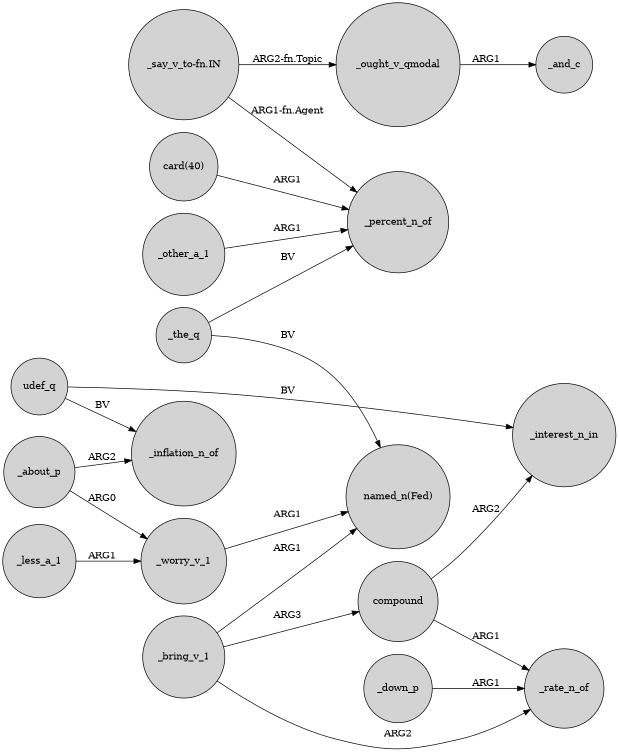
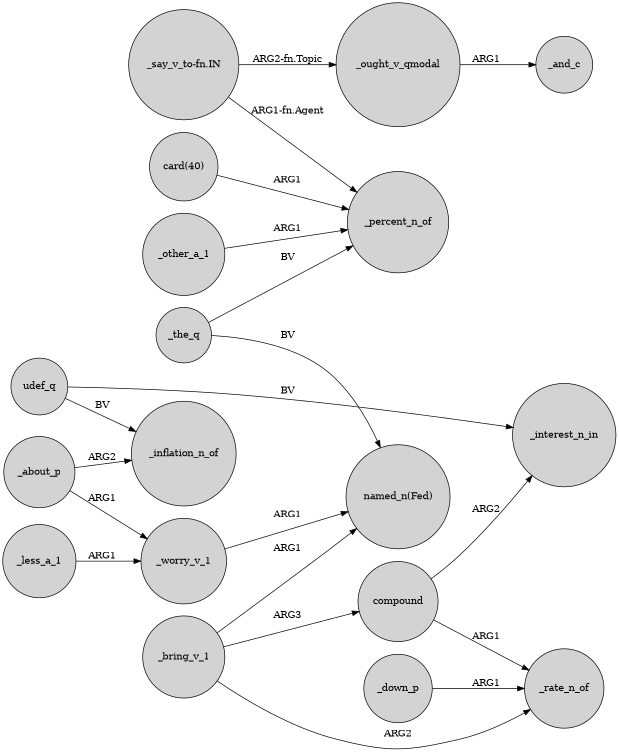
(102, 498) -> (102, 498)
